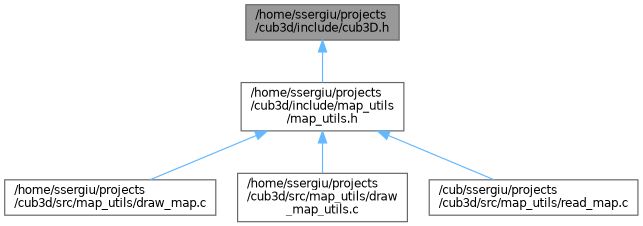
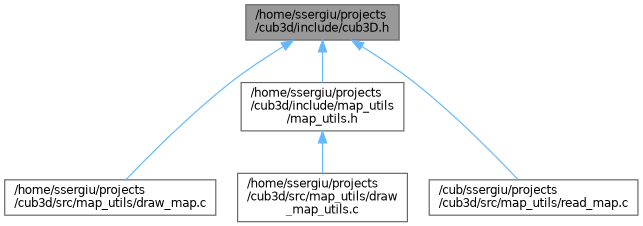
(203, 158) -> (200, 108)
(441, 158) -> (444, 108)
